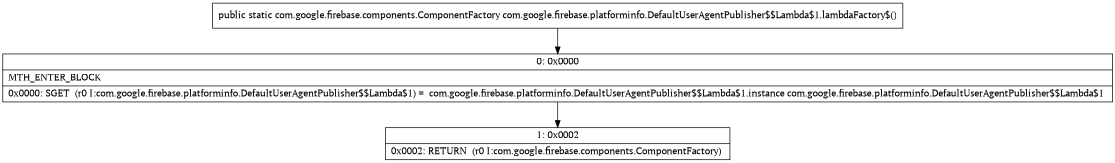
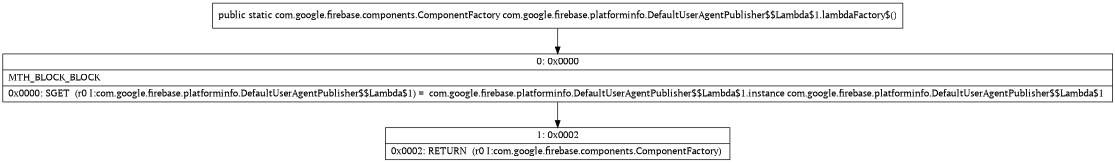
(55, 78) -> (55, 78)
